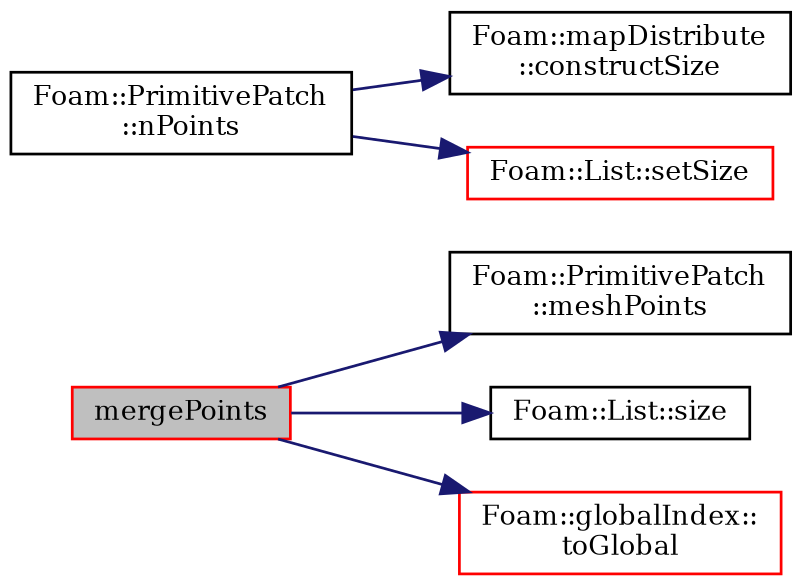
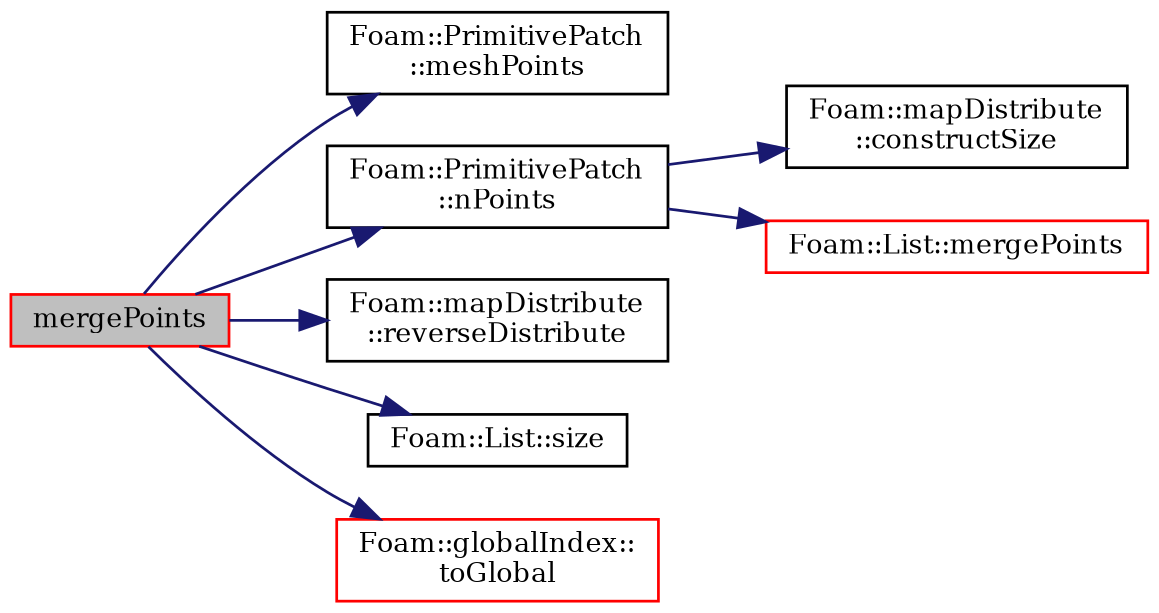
(620, 173) -> (957, 247)
none -> (275, 266)
none -> (498, 320)
